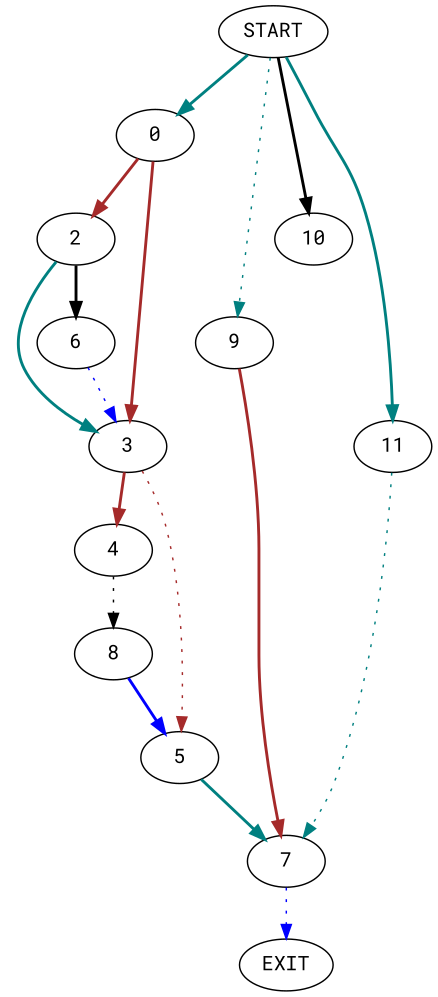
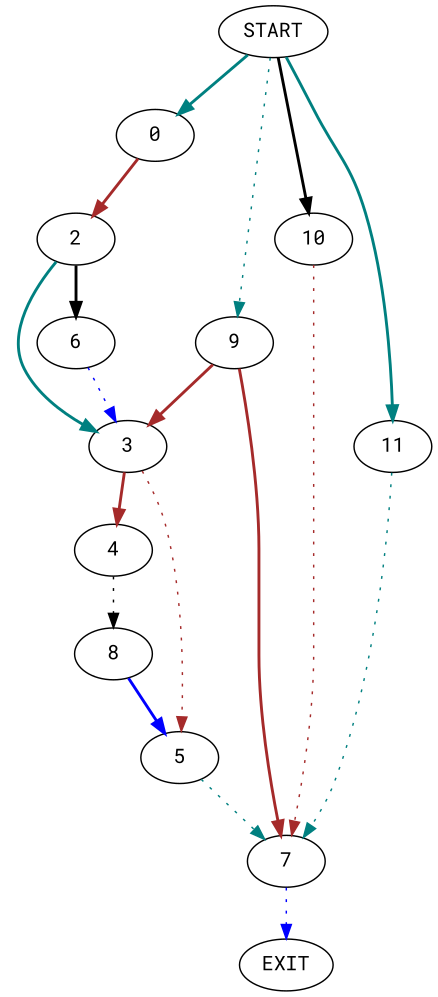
(142, 284) -> (186, 390)
none -> (314, 544)
(228, 804) -> (228, 804)
